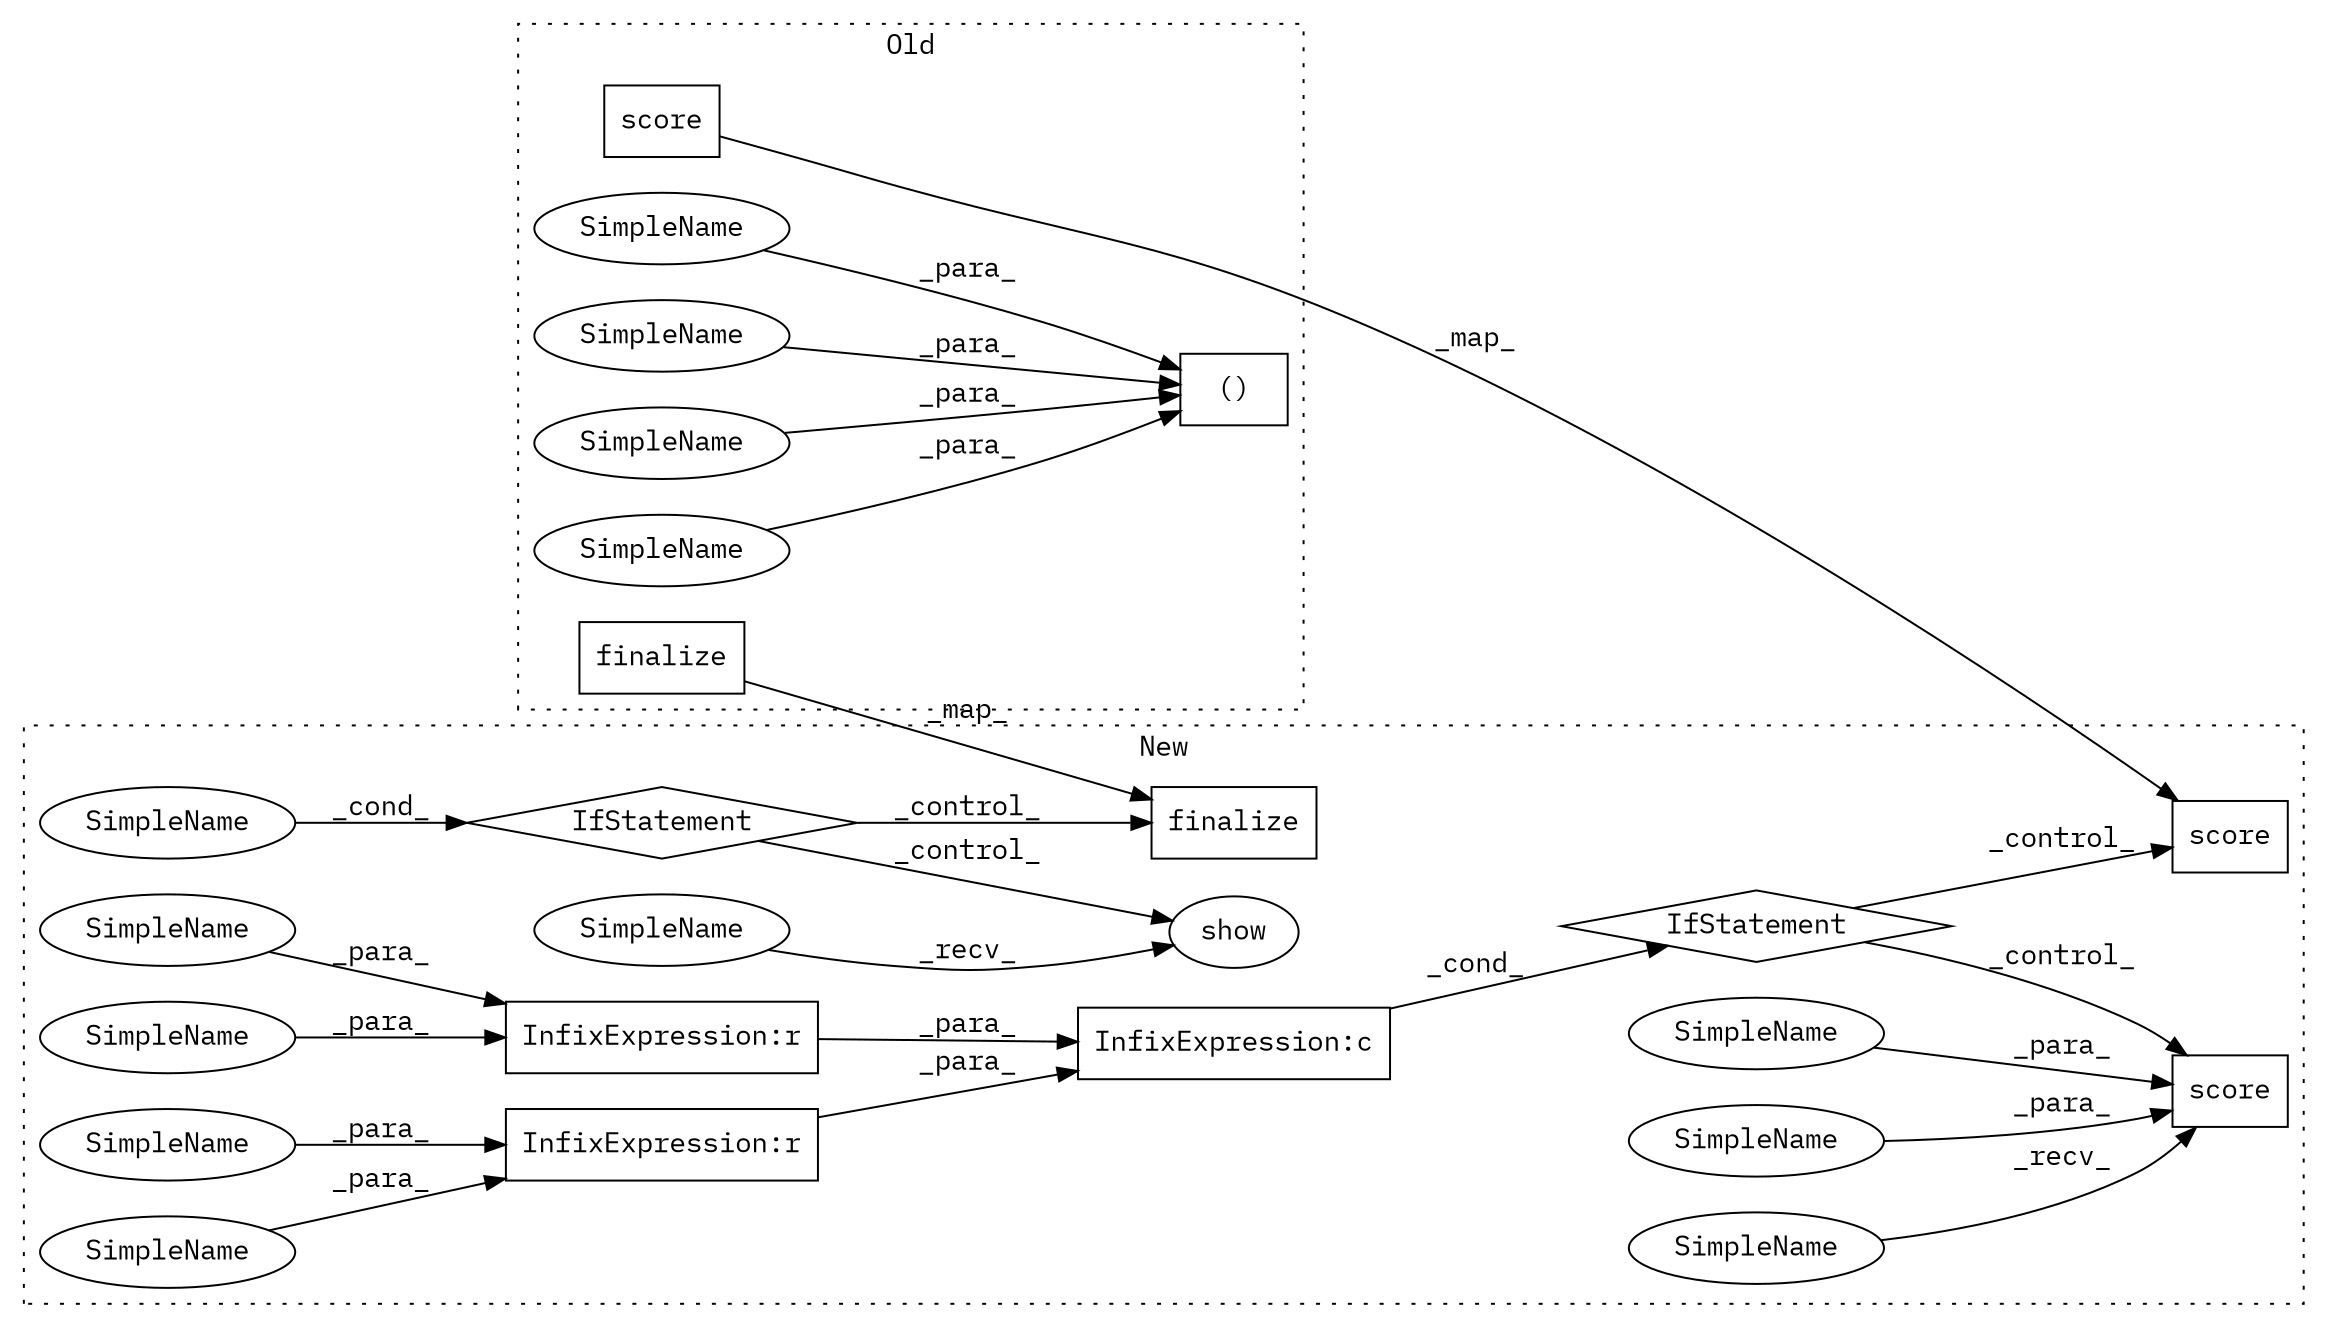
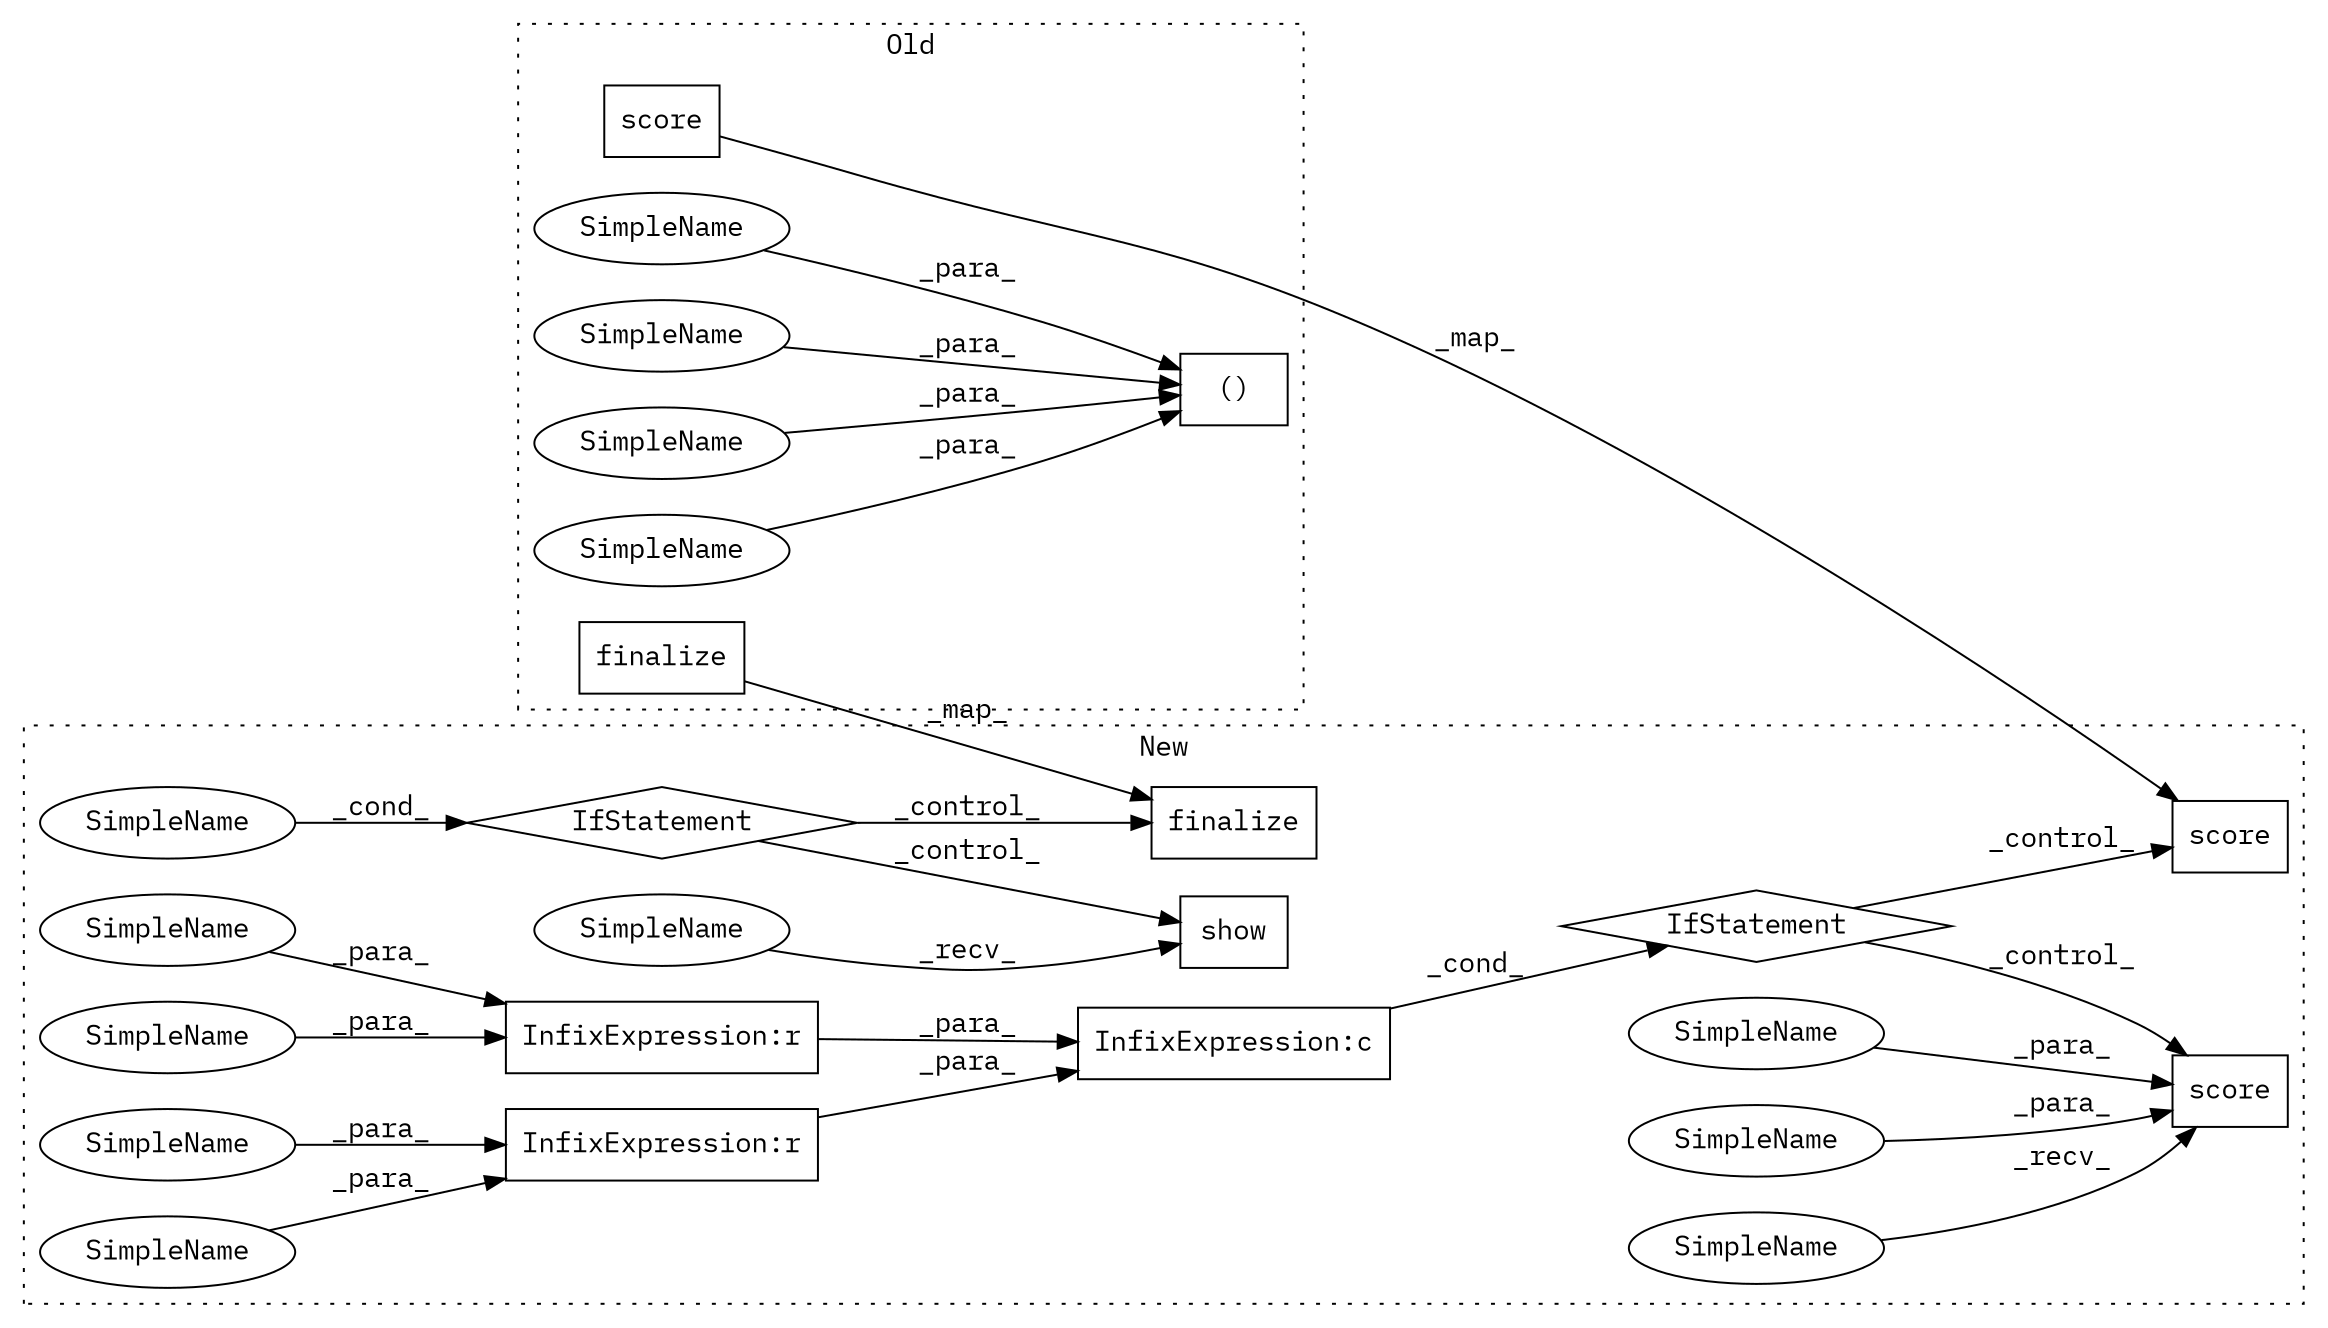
(1234, 932) -> (1234, 932)
